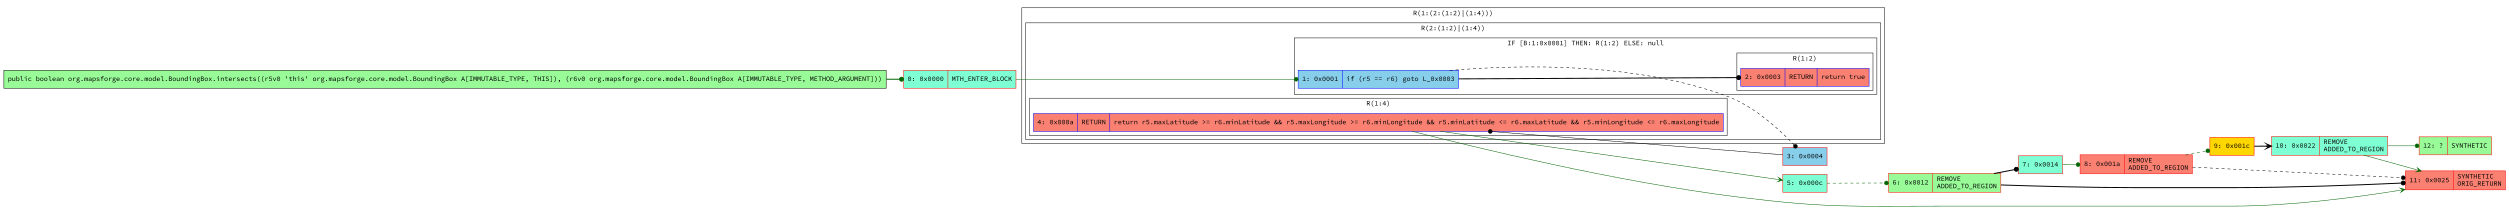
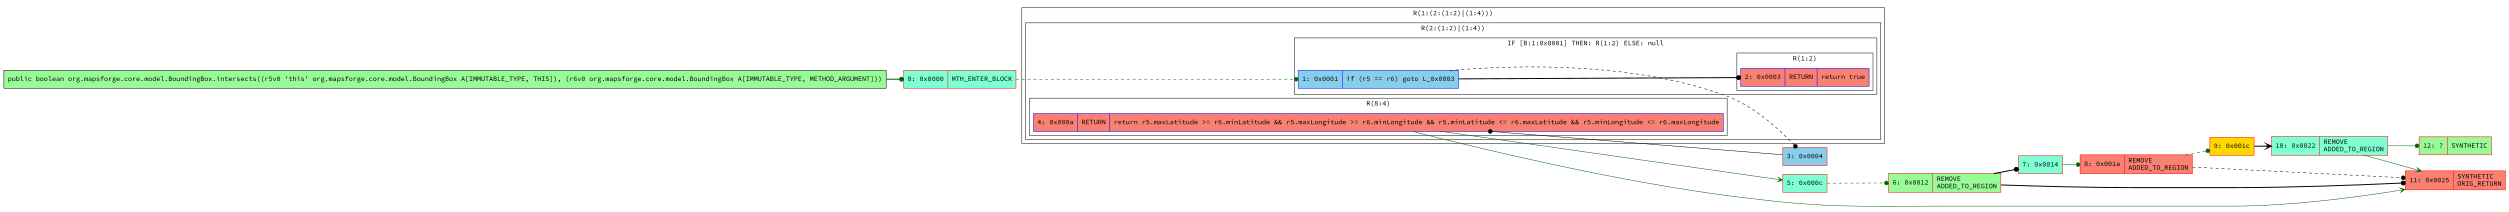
(1155, 79) -> (1155, 79)
(1378, 104) -> (1378, 104)
